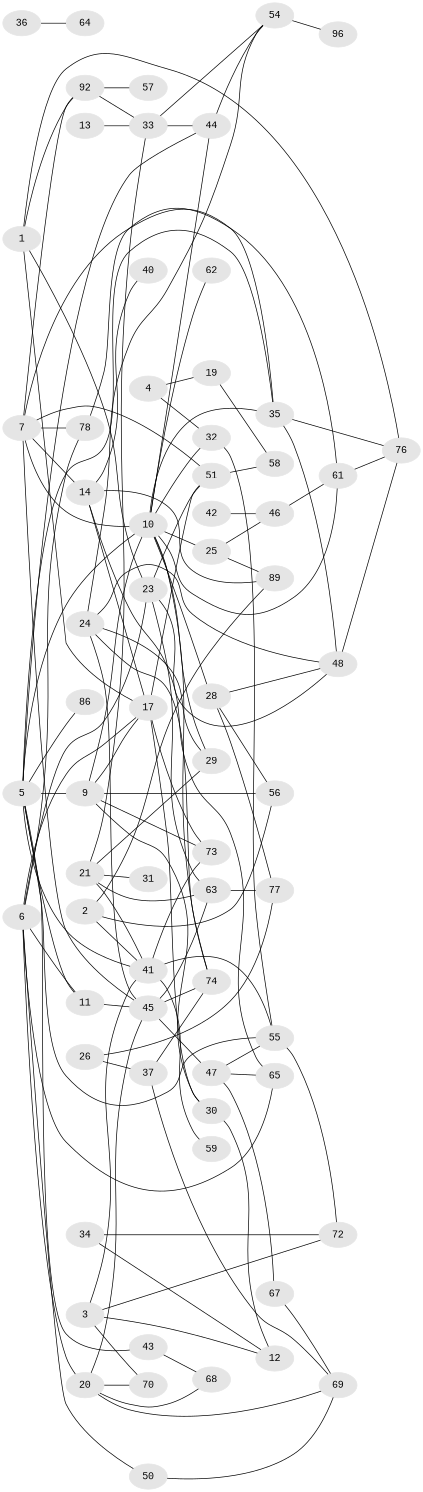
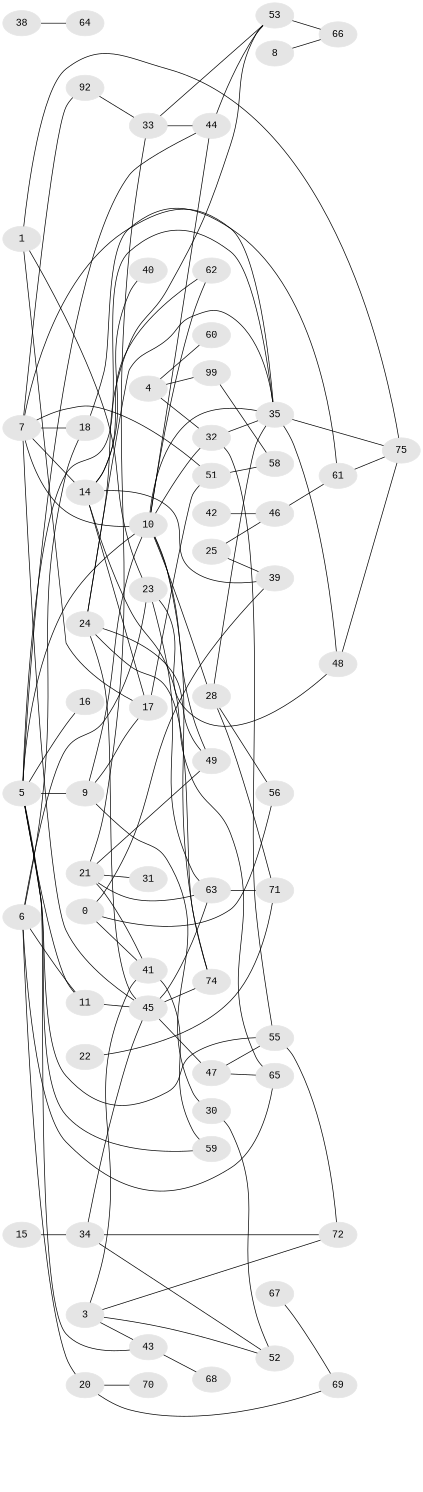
(275, 15) -> (275, 15)
(22, 23) -> (22, 23)
(338, 34) -> (338, 34)
none -> (275, 53)
(148, 88) -> none
(85, 126) -> none
(42, 159) -> none
none -> (212, 335)
none -> (120, 367)
(212, 373) -> (212, 373)
none -> (243, 426)
(85, 428) -> (85, 428)
(401, 450) -> (401, 450)
(174, 530) -> none
(186, 541) -> none
(275, 578) -> (275, 578)
(189, 610) -> (127, 381)
(269, 611) -> none
(275, 680) -> (235, 553)
(85, 702) -> (85, 702)
(212, 761) -> (212, 761)
(191, 793) -> none
(52, 800) -> none
(212, 852) -> none
(275, 890) -> (275, 890)
(171, 893) -> none
(50, 906) -> (48, 1063)
(85, 912) -> (85, 912)
(234, 965) -> none
(85, 1057) -> (85, 1057)
(148, 1073) -> none
(260, 1179) -> none
(116, 1197) -> (112, 1115)
none -> (22, 1235)
(111, 1346) -> (117, 1331)
(275, 1358) -> (275, 1358)
(150, 1407) -> none
(148, 1477) -> none
